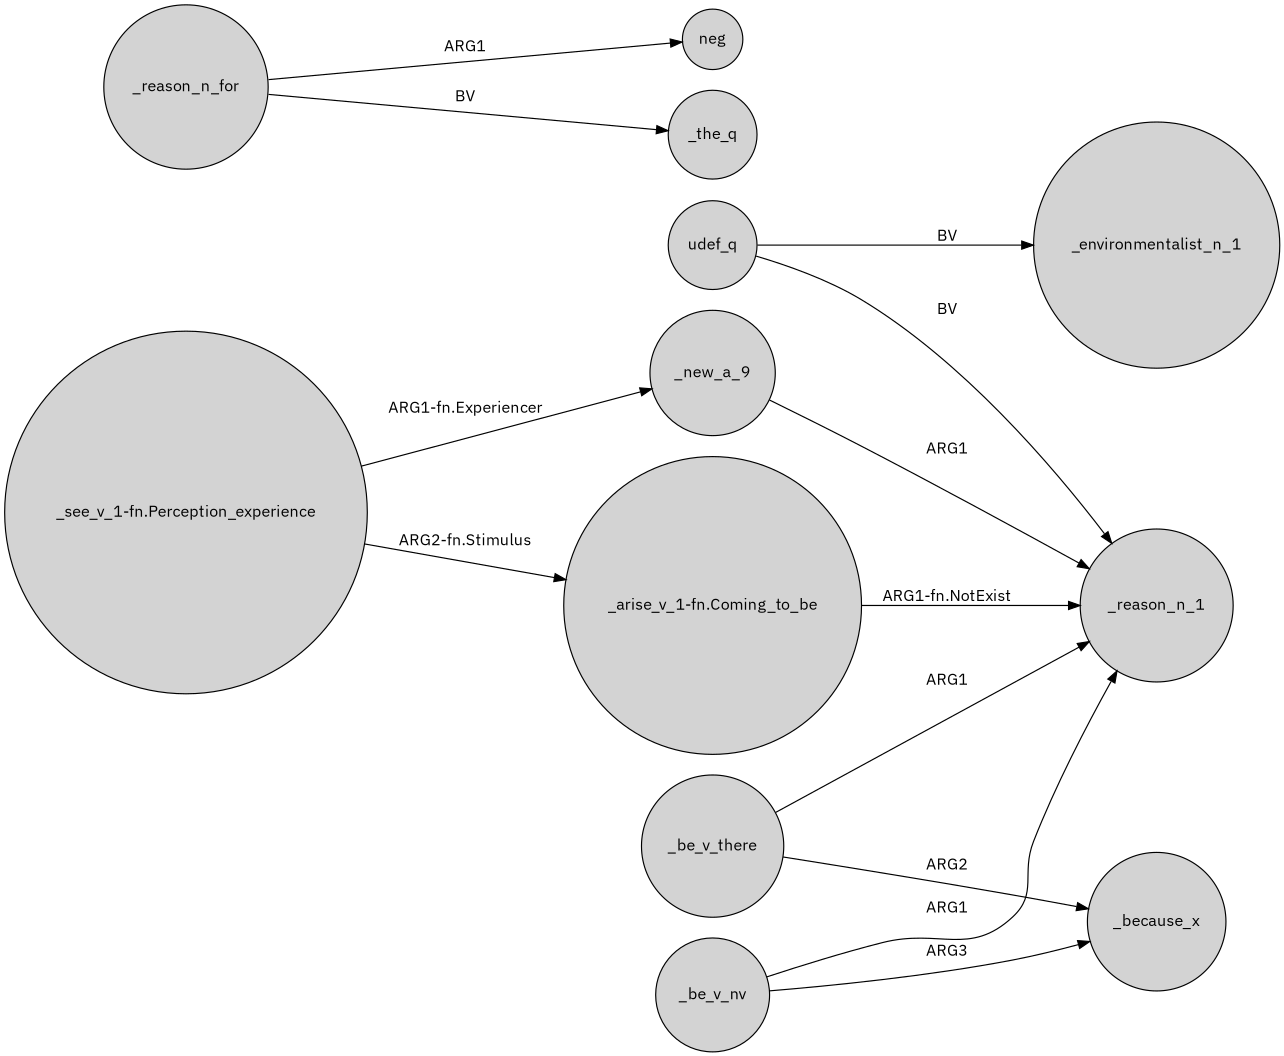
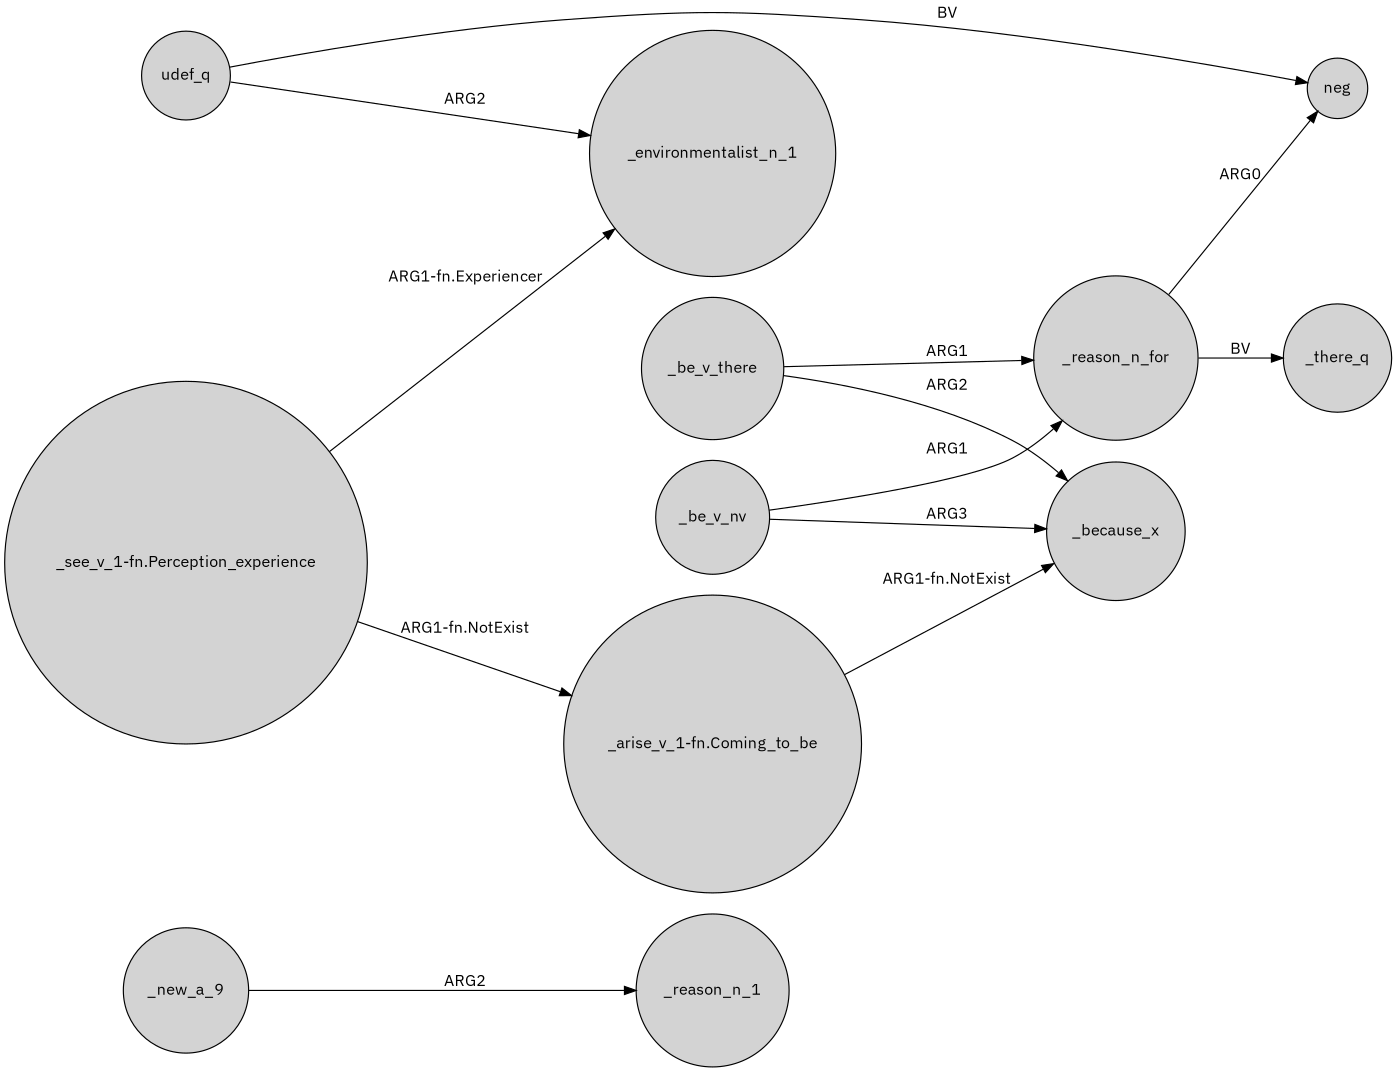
(466, 47) -> (1241, 175)
(713, 135) -> (1337, 358)
(947, 236) -> (466, 99)
(951, 367) -> (763, 14)
(501, 429) -> (467, 344)
(947, 449) -> (466, 982)
(466, 541) -> (466, 628)
(965, 605) -> (944, 622)
(927, 730) -> (903, 364)
(1013, 917) -> (917, 486)
